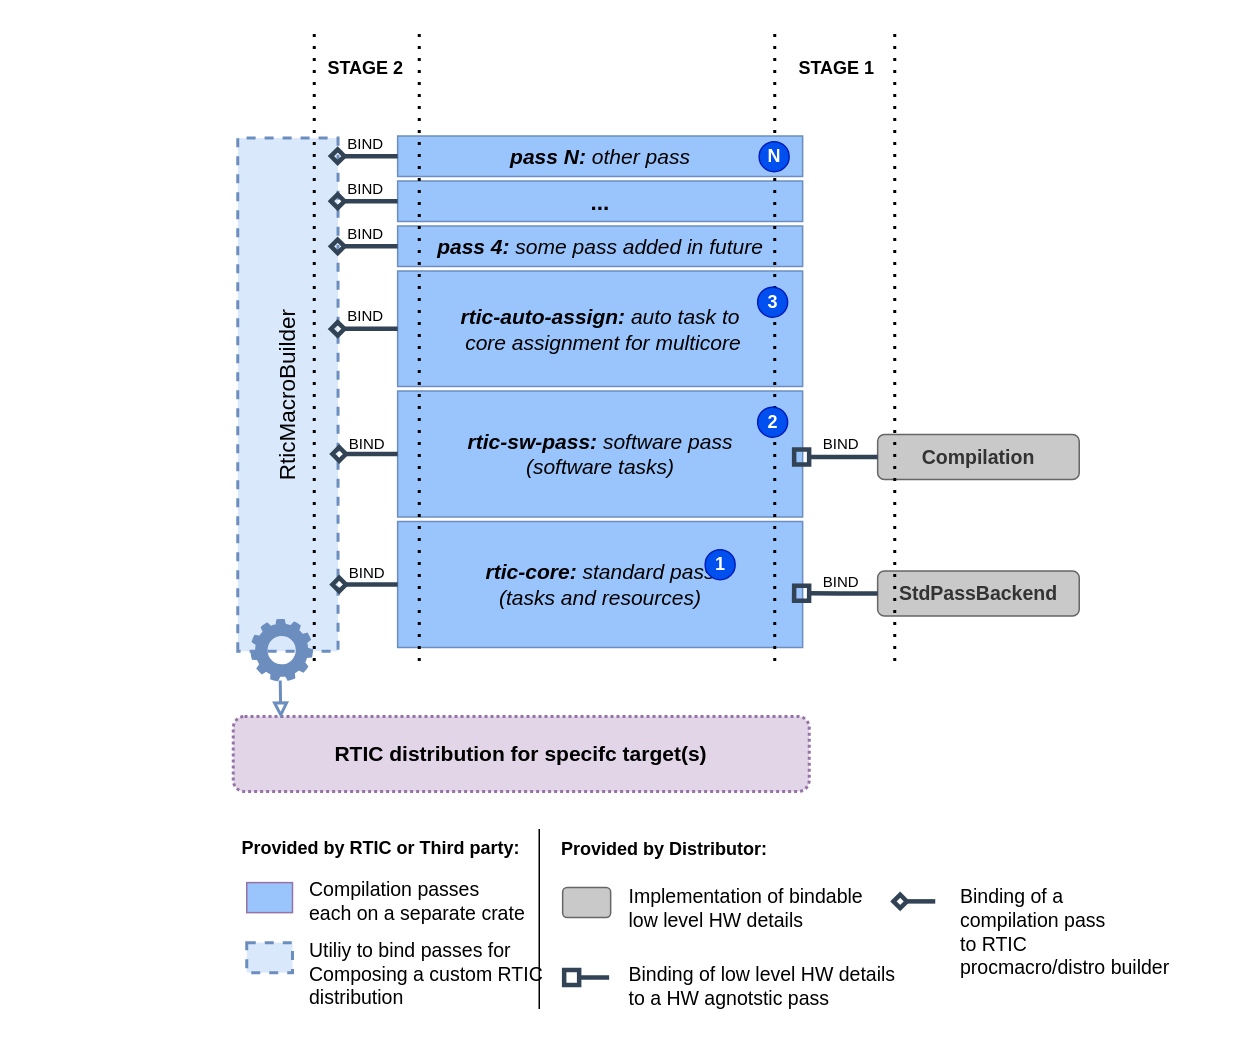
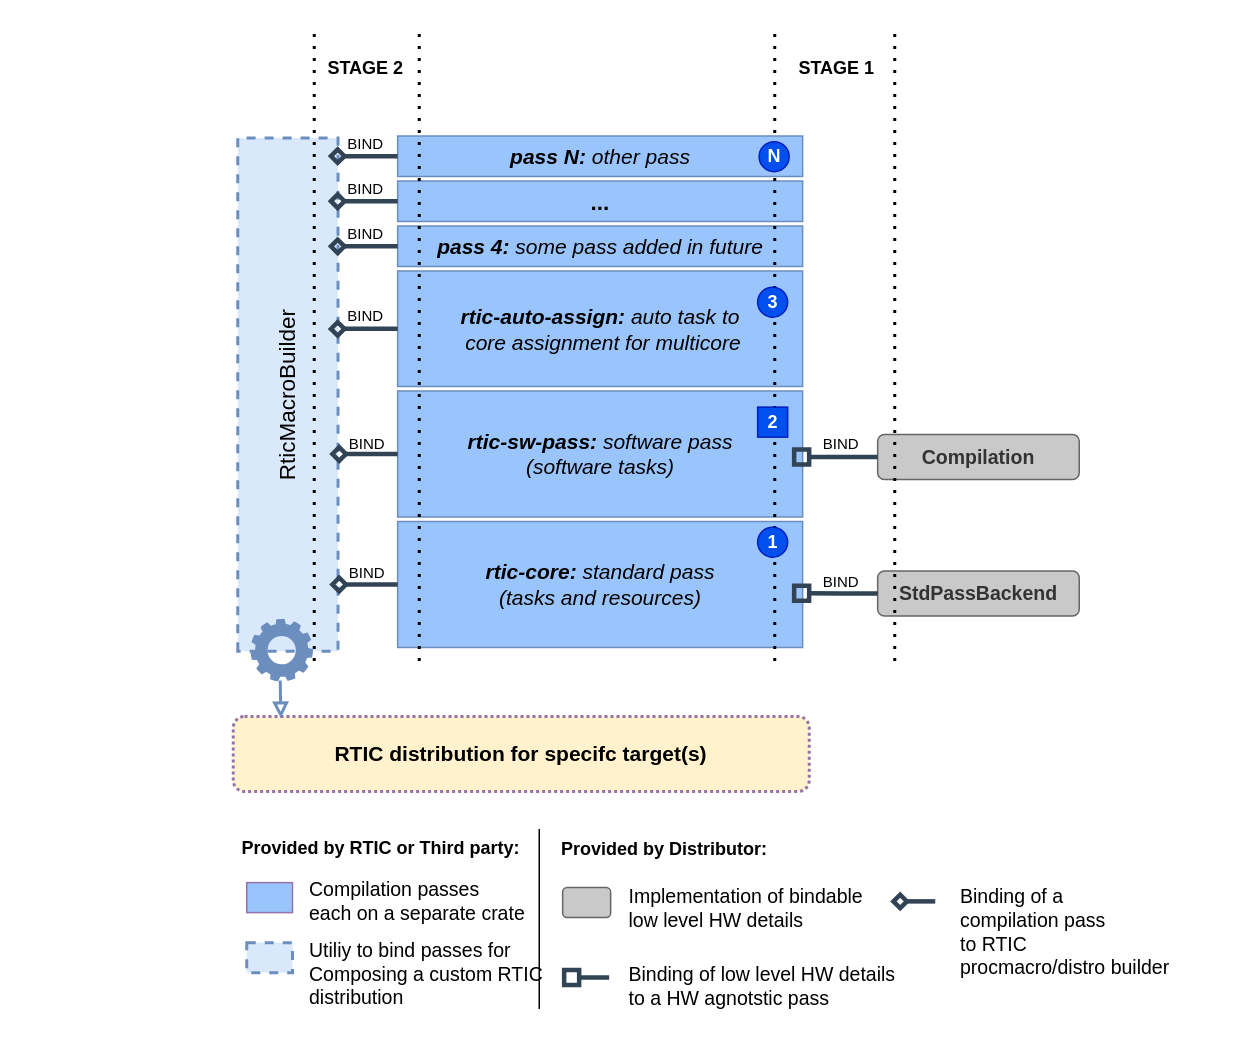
(773, 422) -> (773, 422)
(720, 564) -> (773, 542)
(521, 754) -> (521, 754)
